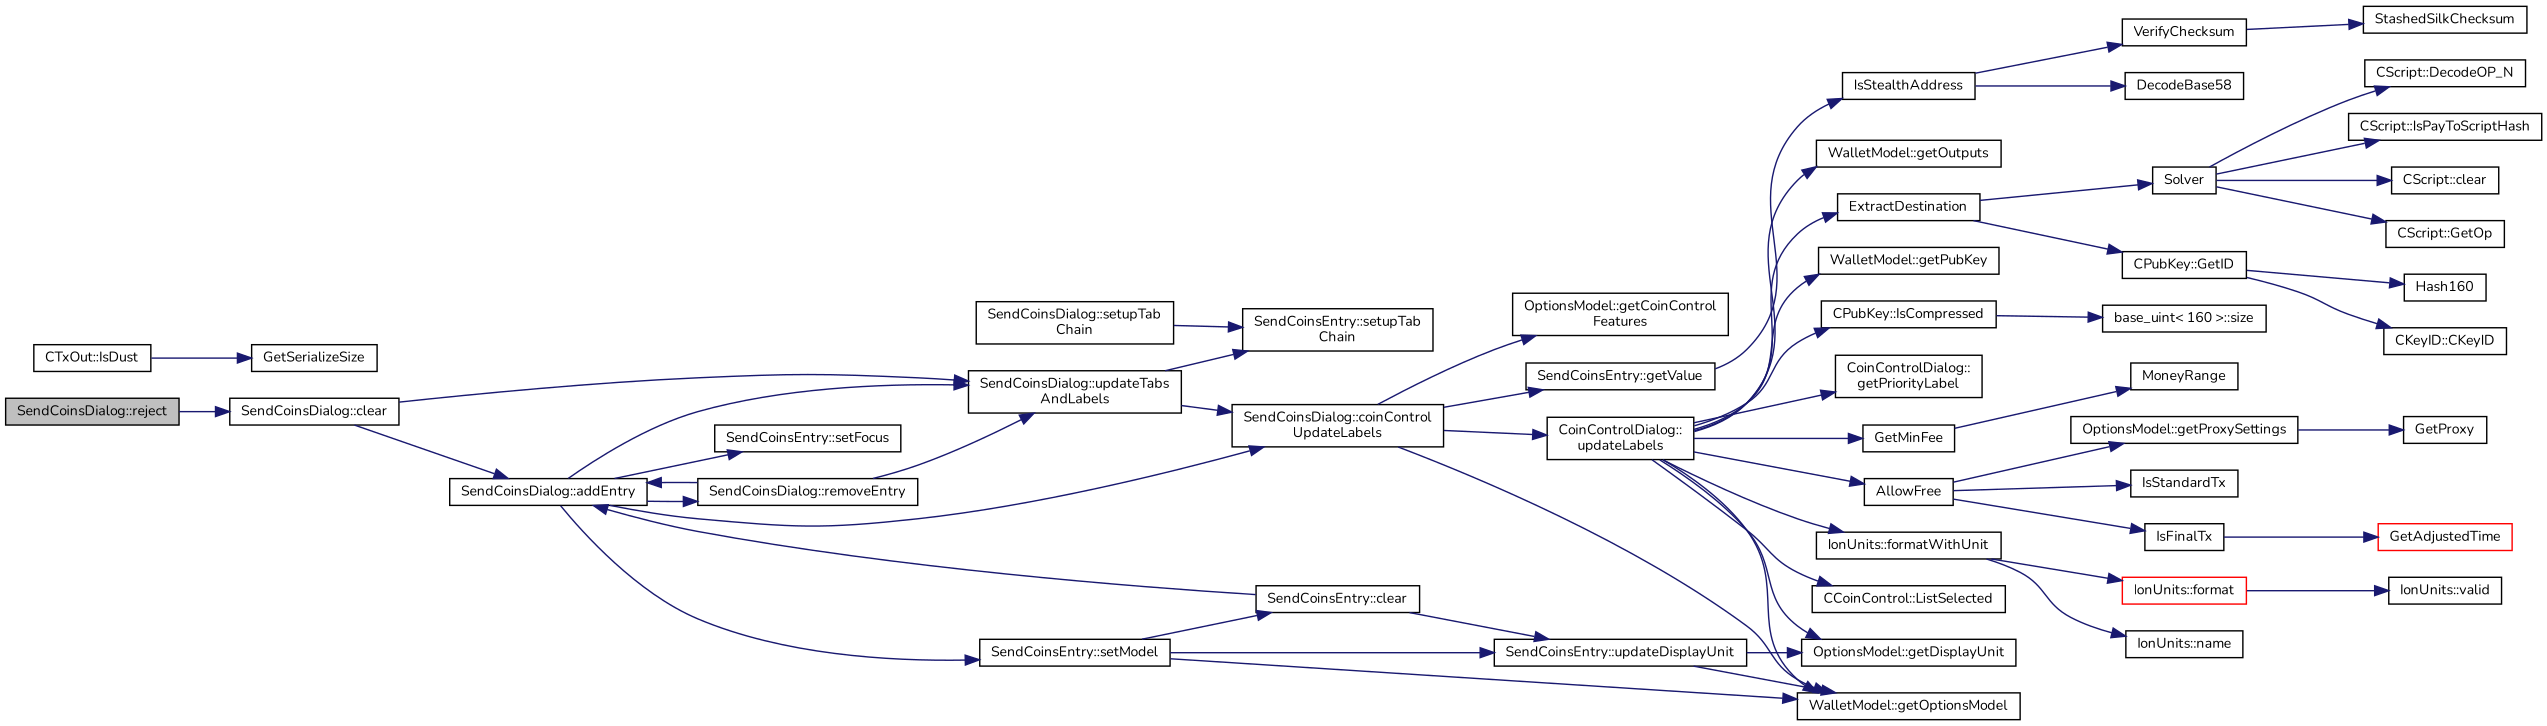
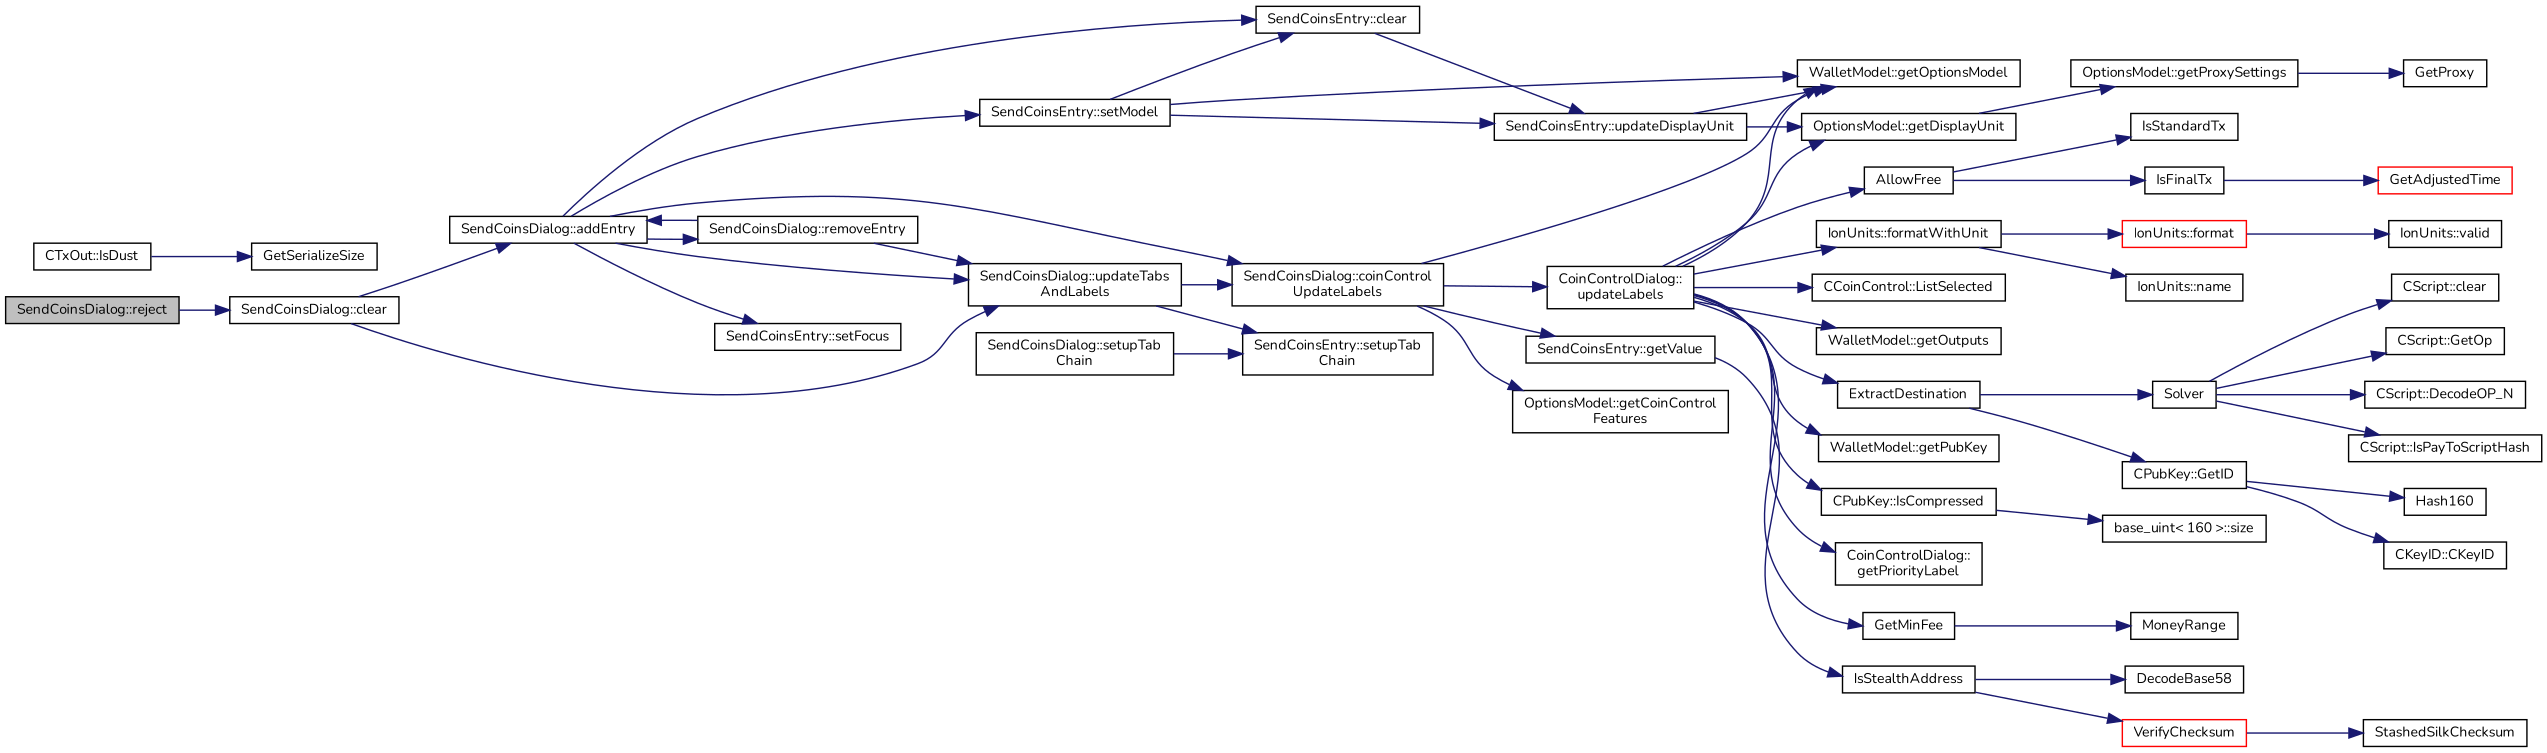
(2184, 32) -> (2184, 733)
(2031, 464) -> (2040, 101)
(929, 566) -> (883, 62)
